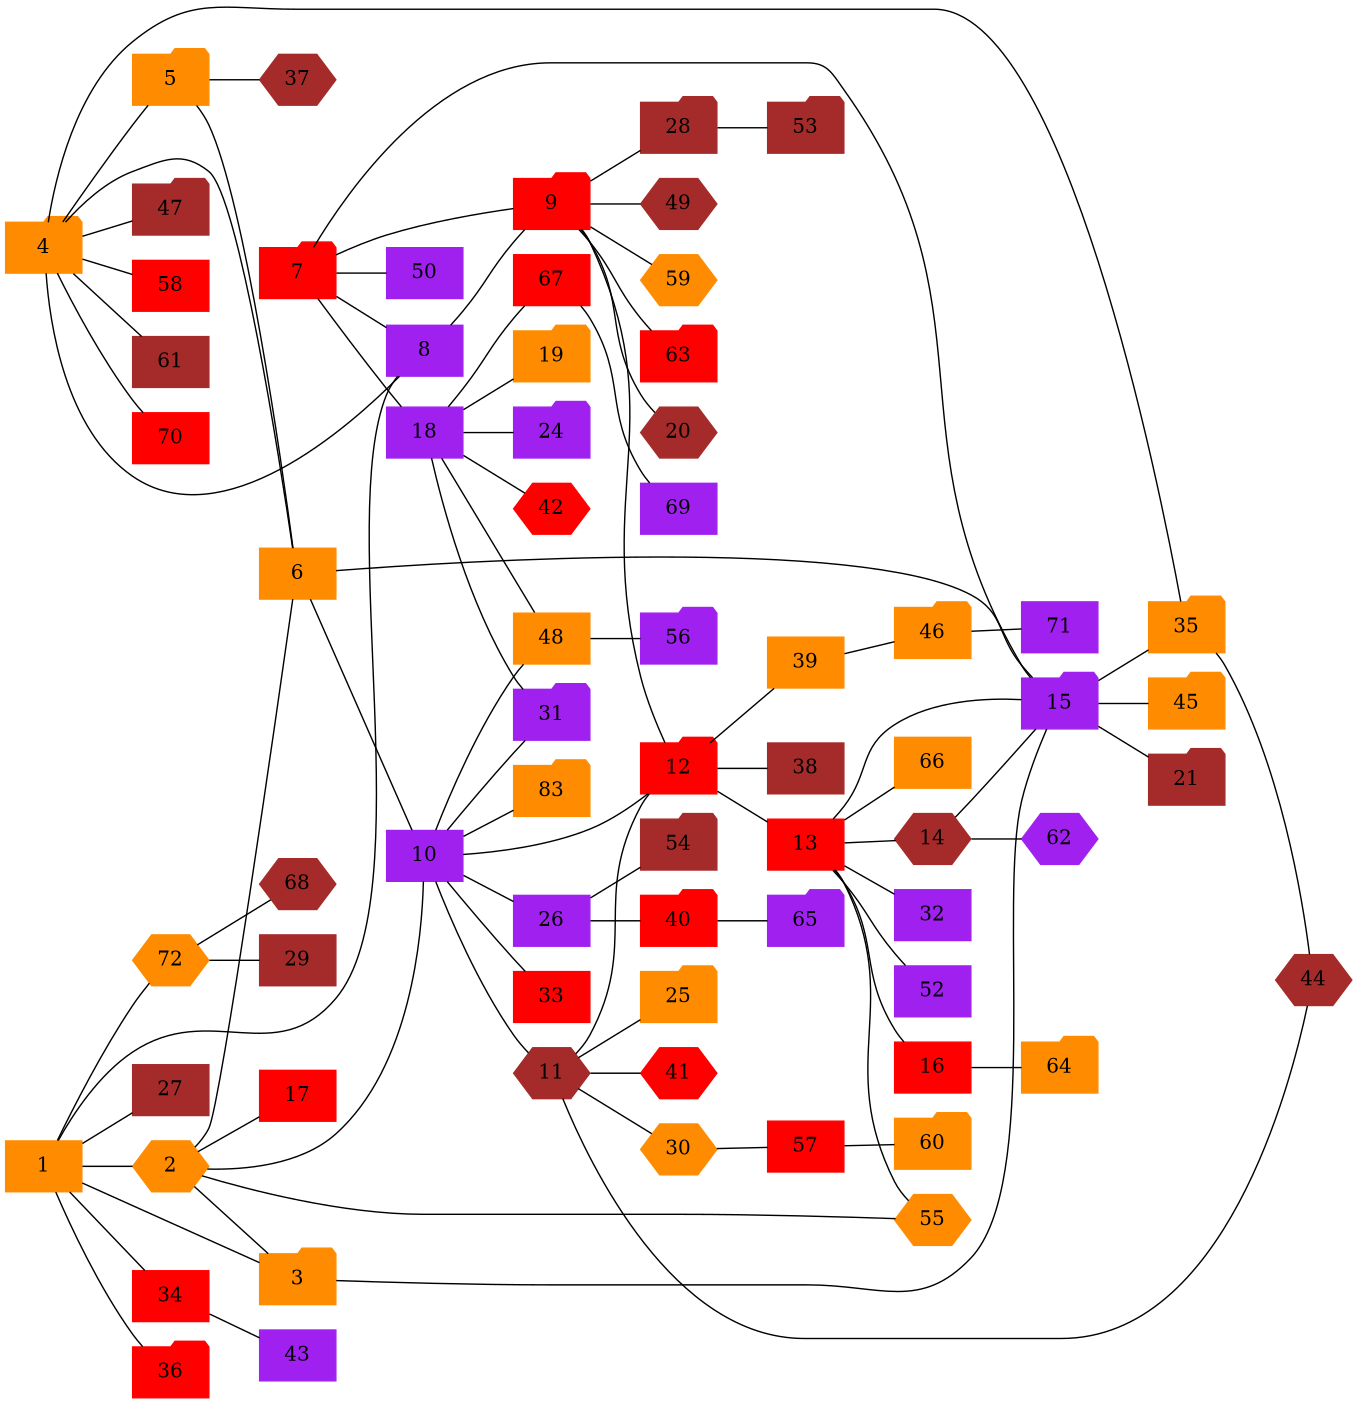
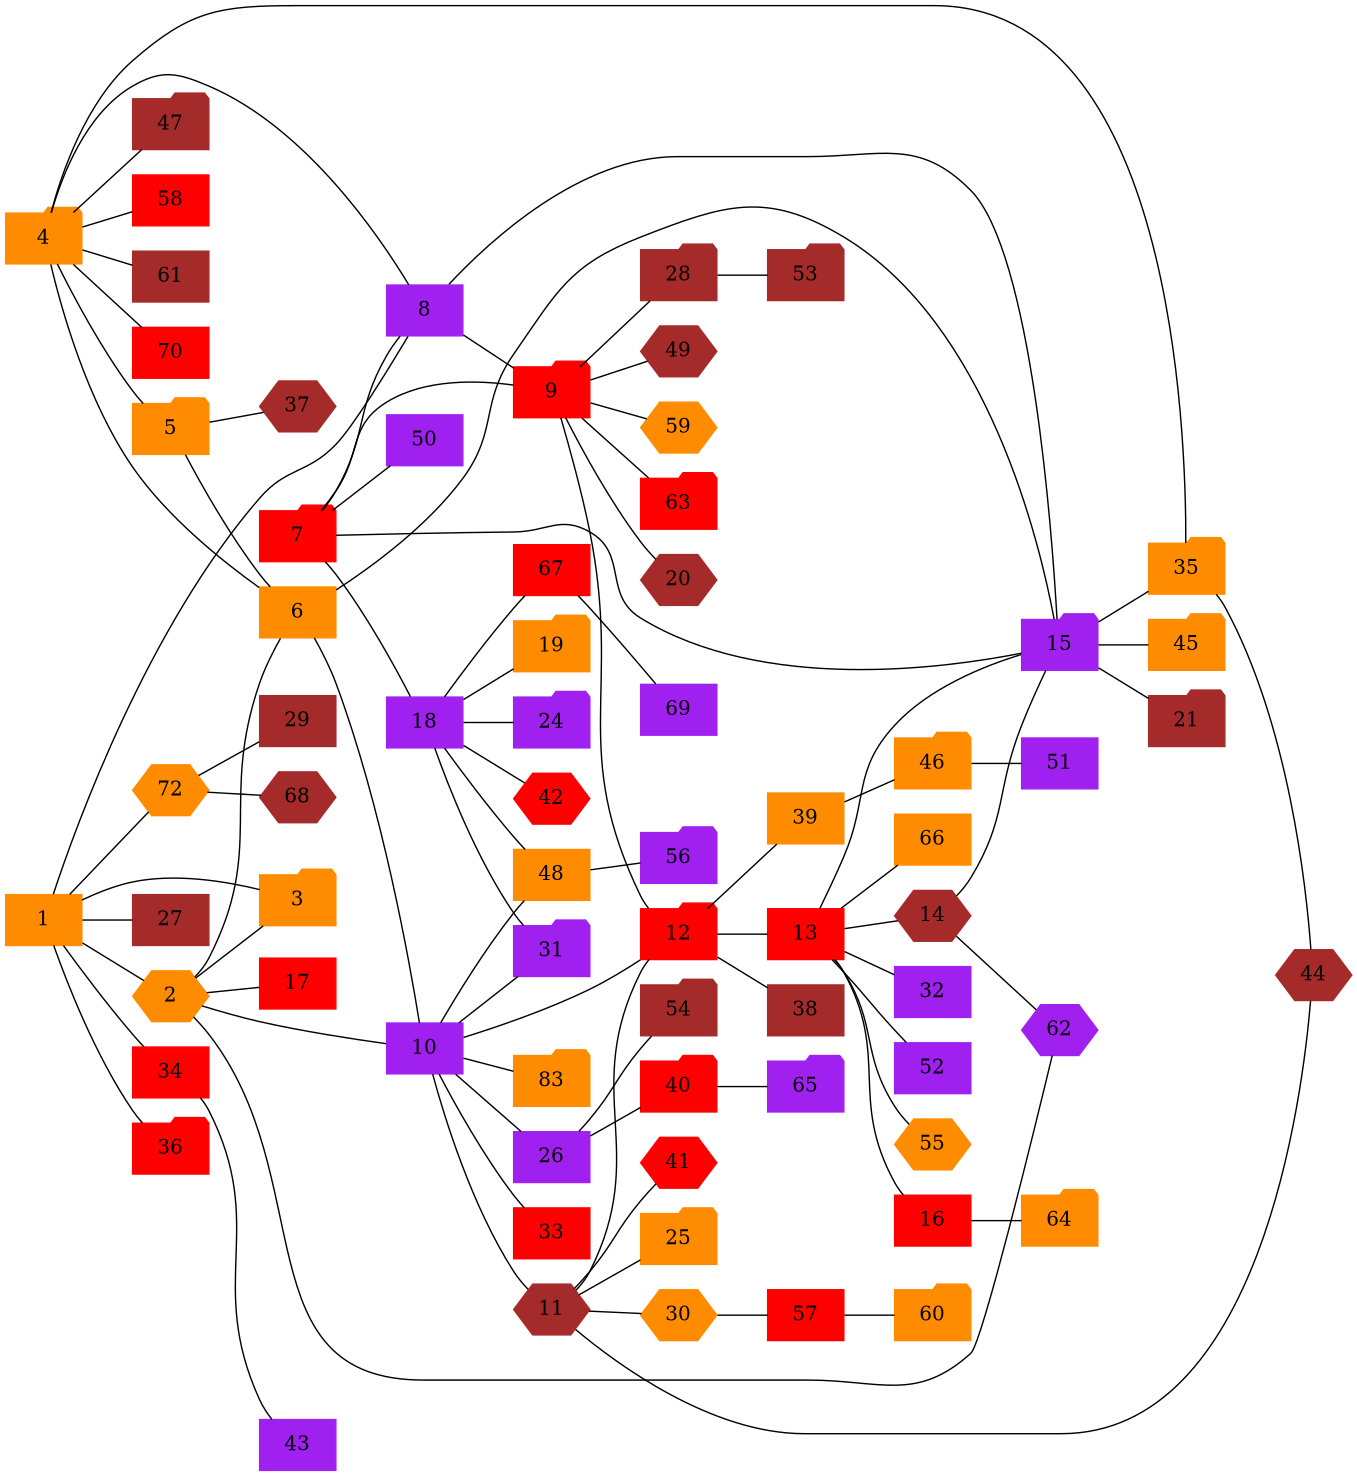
(1060, 627) -> (1060, 763)
(547, 1214) -> (624, 1380)
(928, 1286) -> (916, 157)
